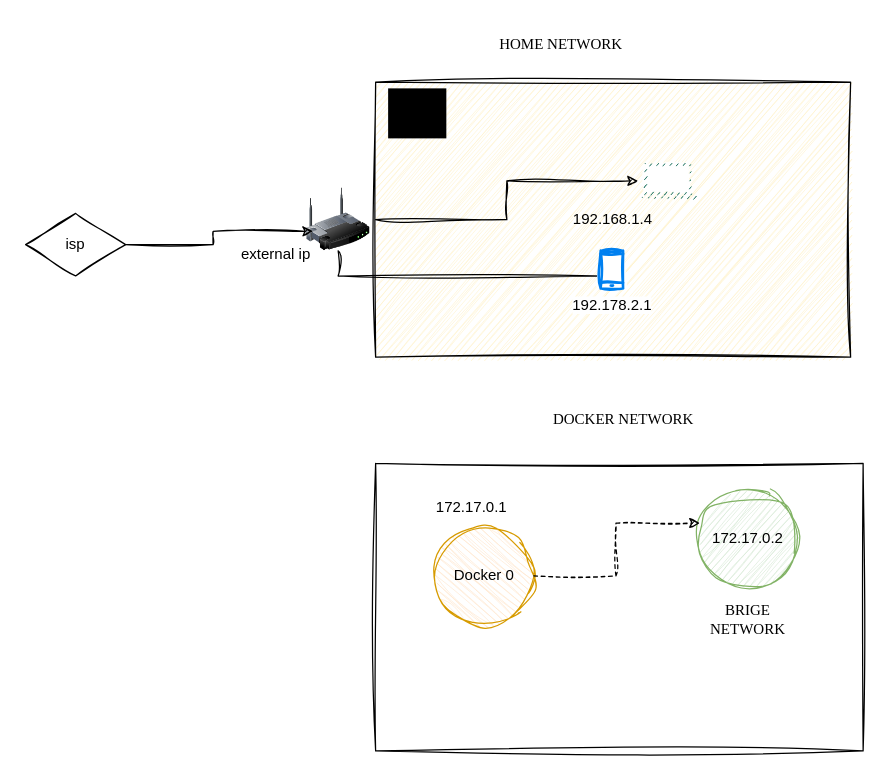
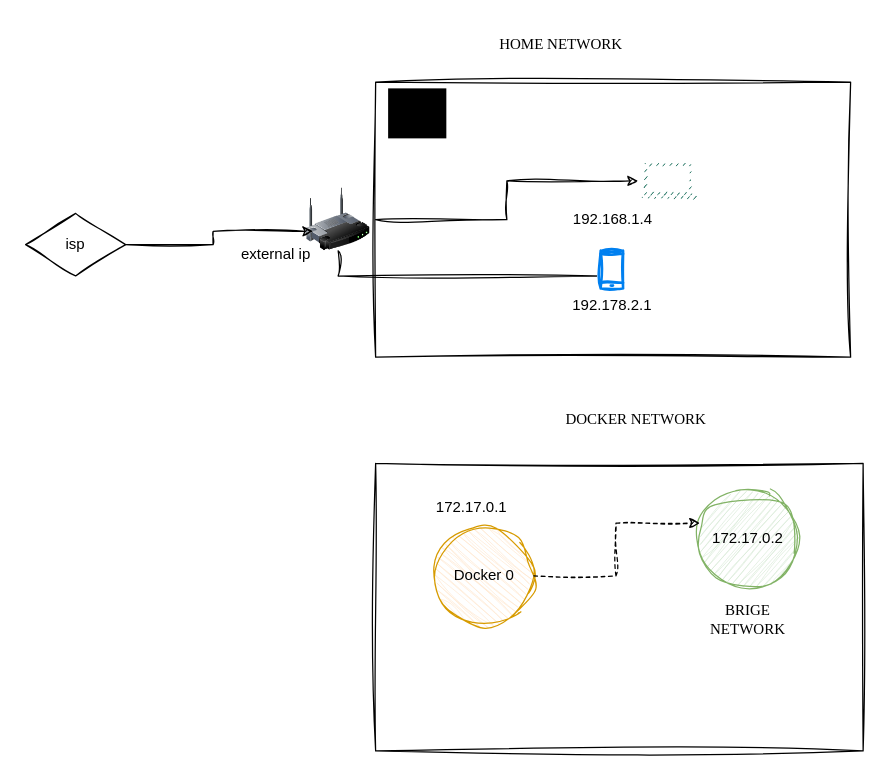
(613, 219) -> (613, 219)
(626, 419) -> (638, 419)
